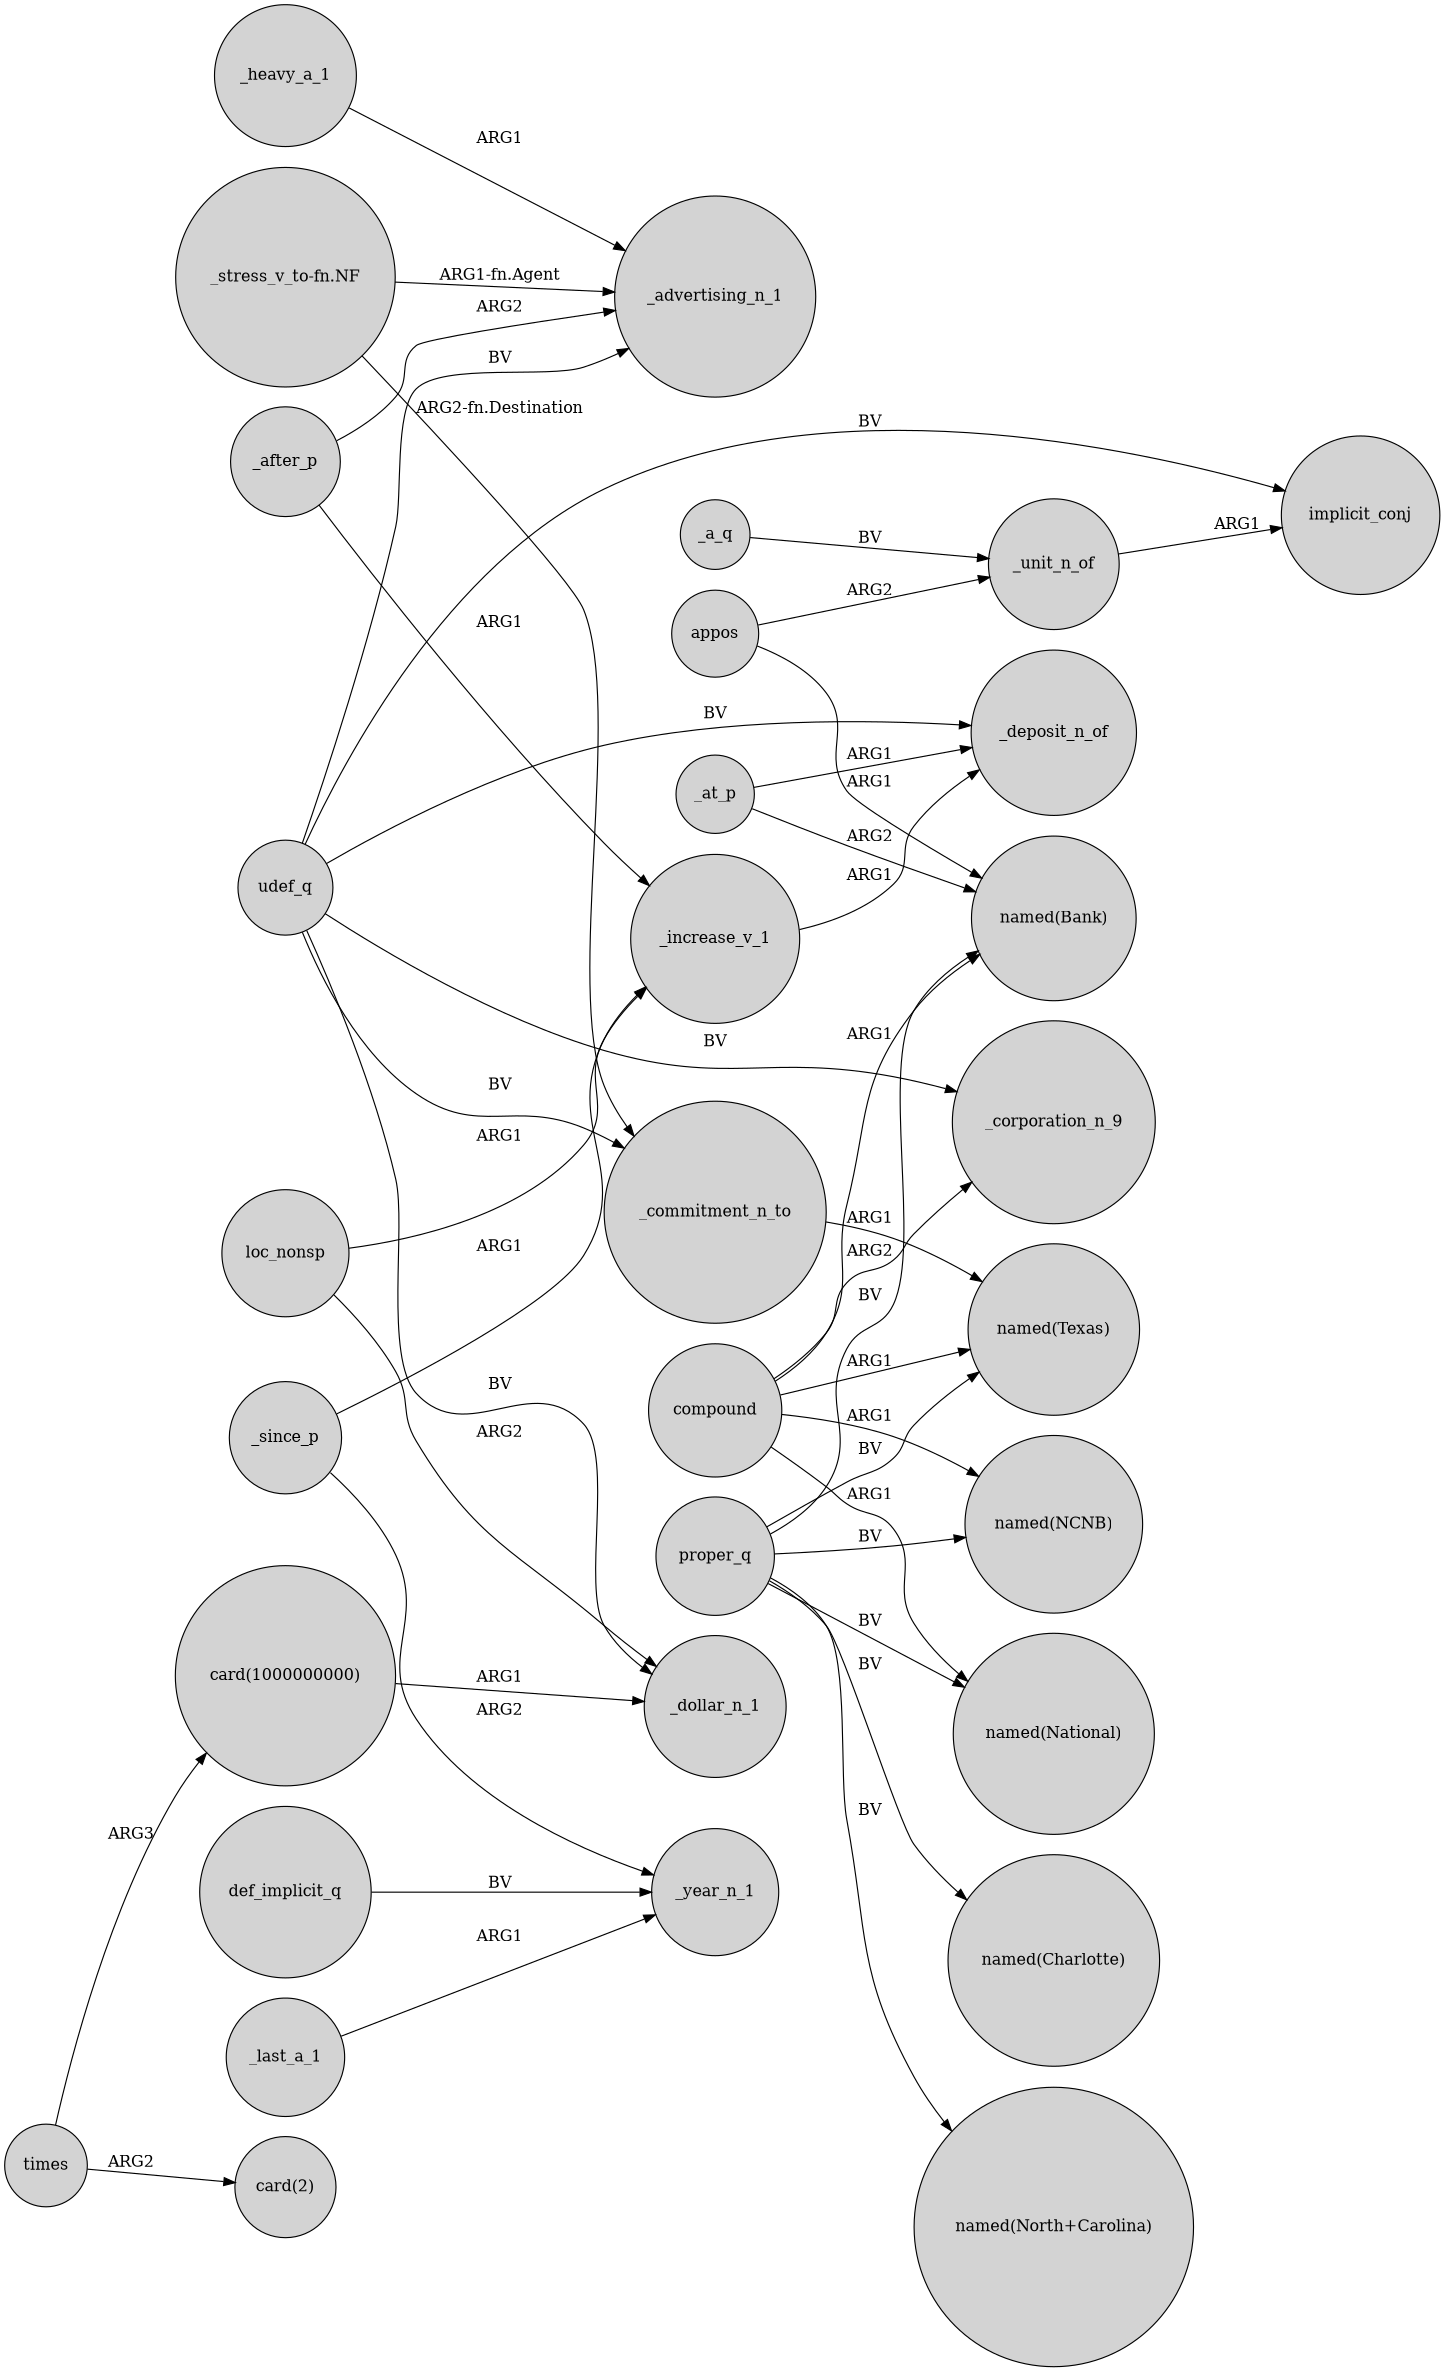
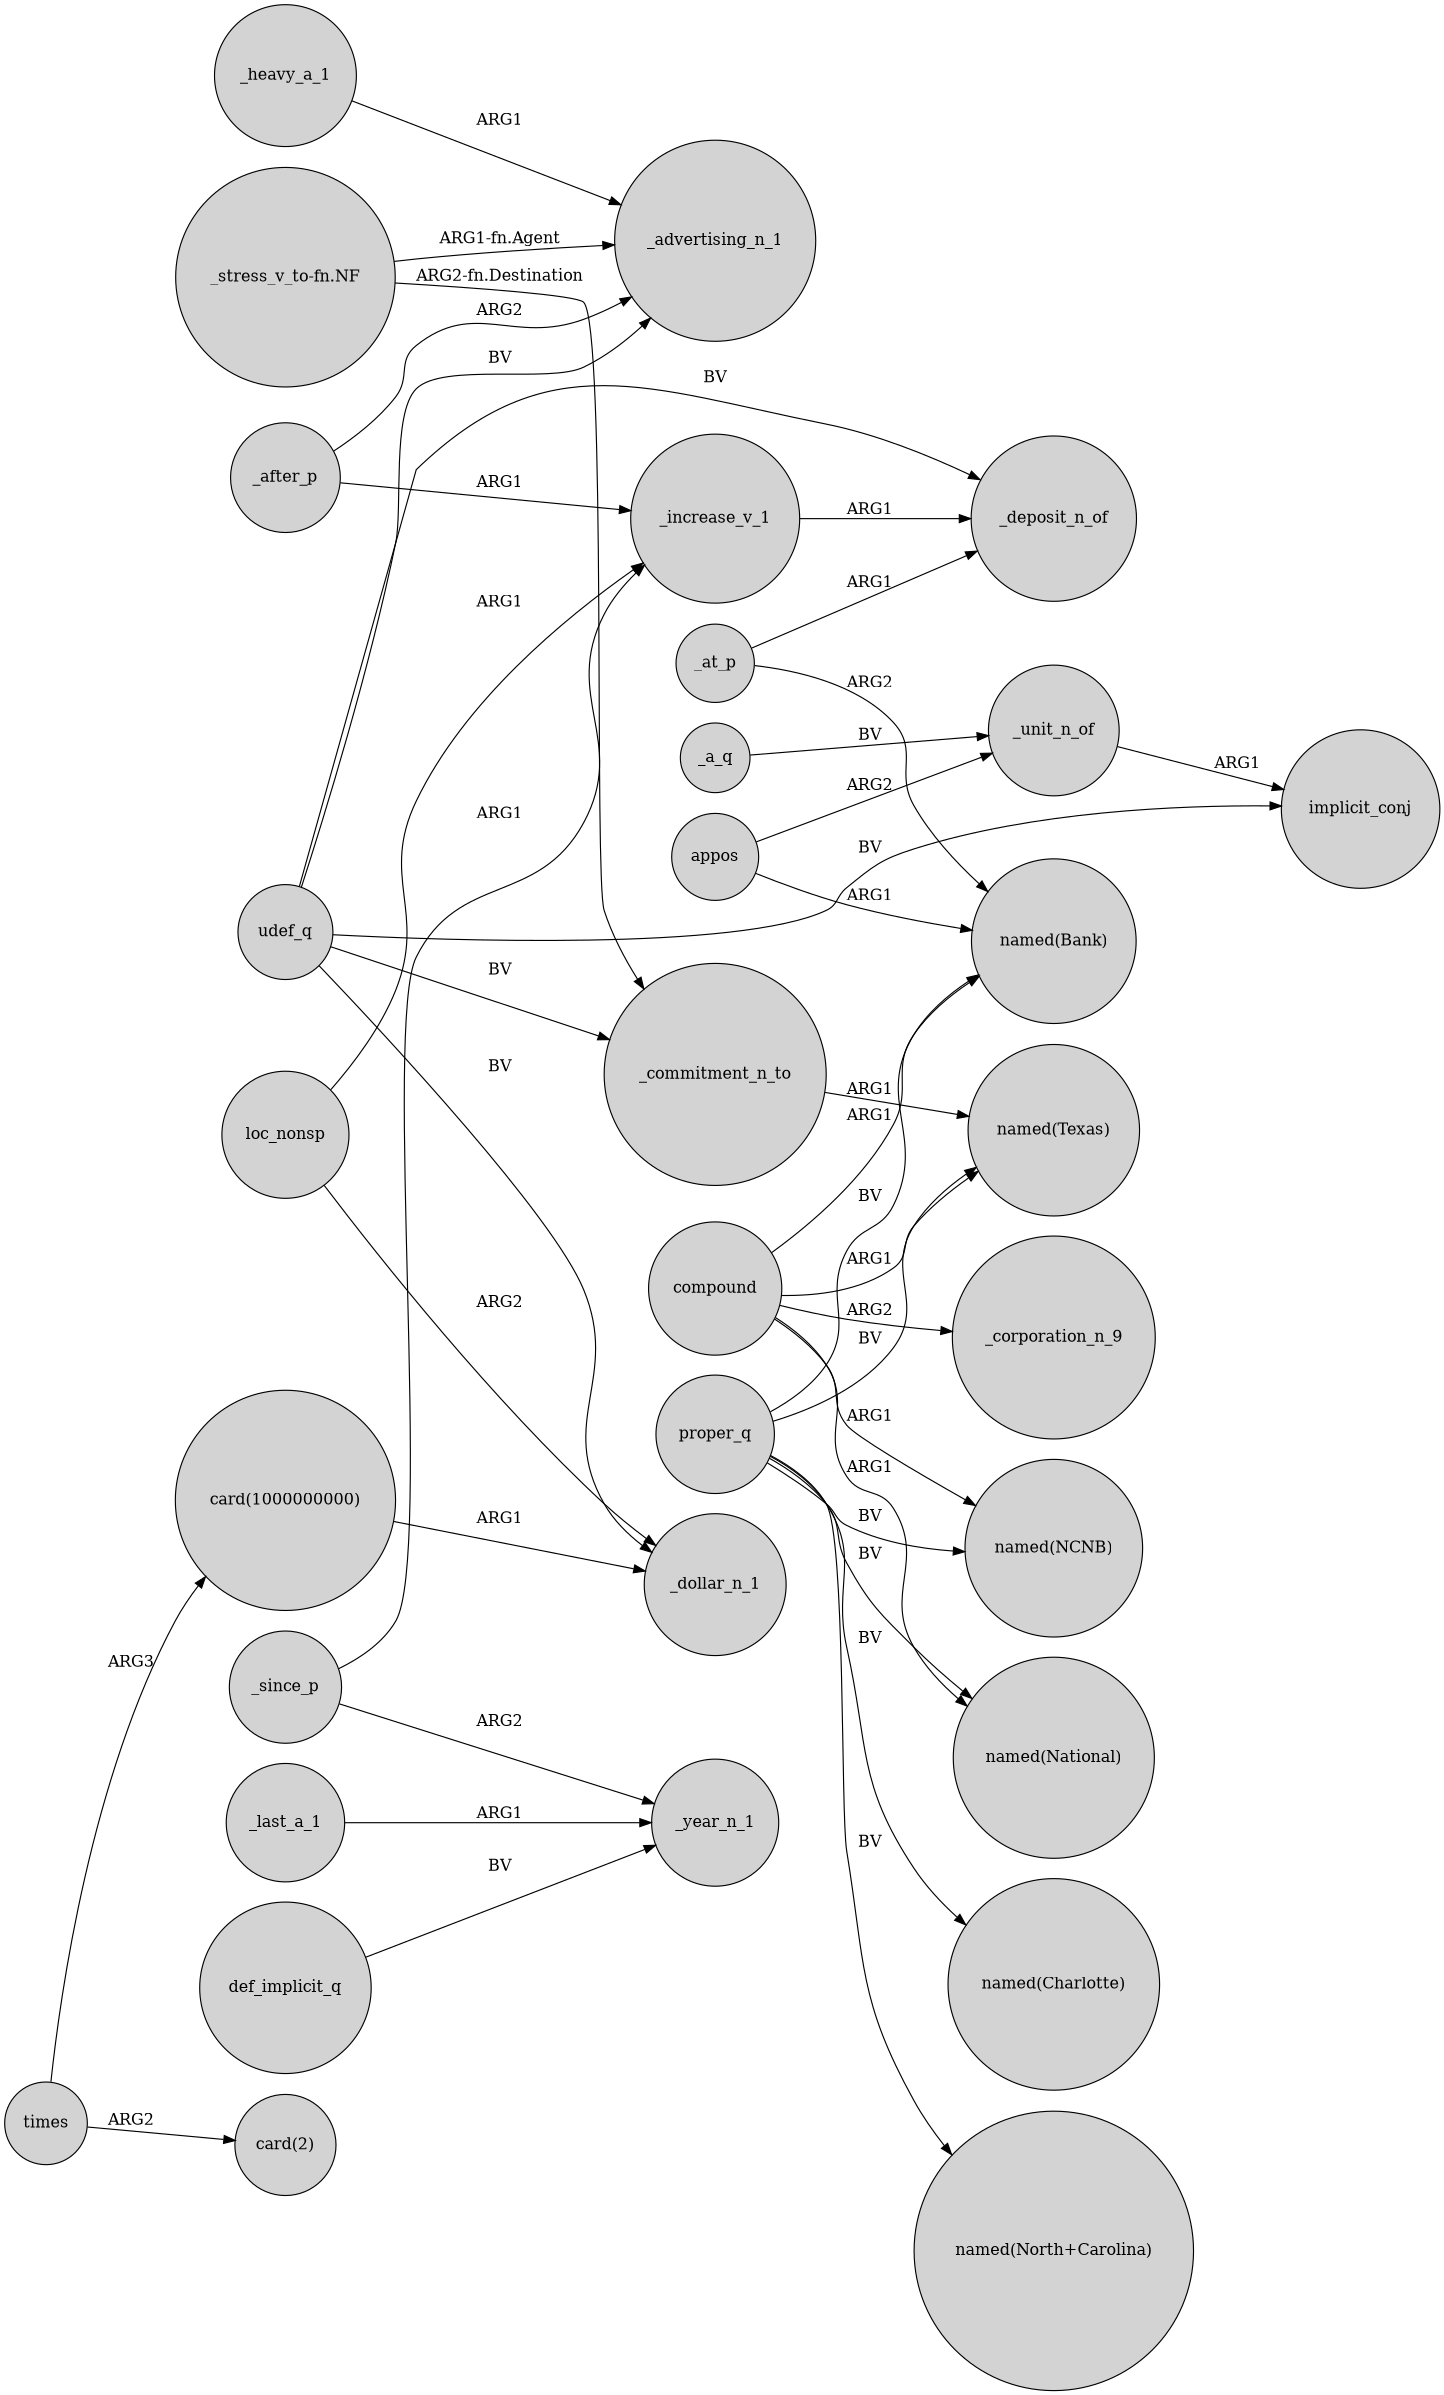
(620, 1054) -> none
